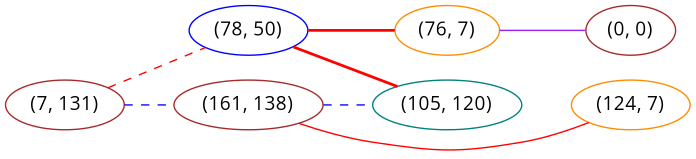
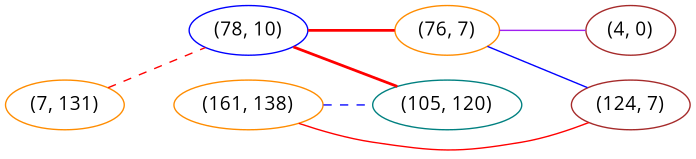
(248, 30) -> (248, 30)
(631, 30) -> (631, 30)
none -> (537, 67)
(65, 105) -> (65, 105)
(149, 105) -> none
(248, 105) -> (248, 105)
(631, 105) -> (631, 105)
